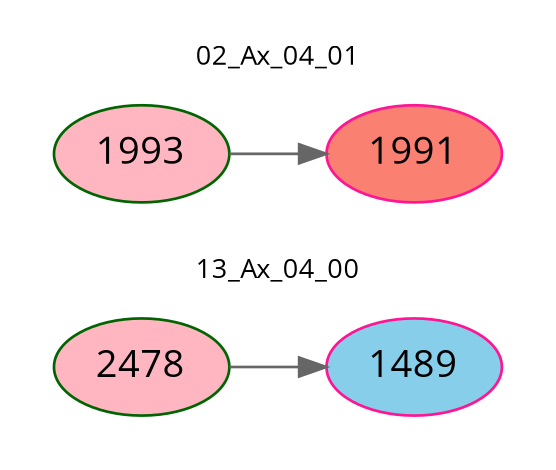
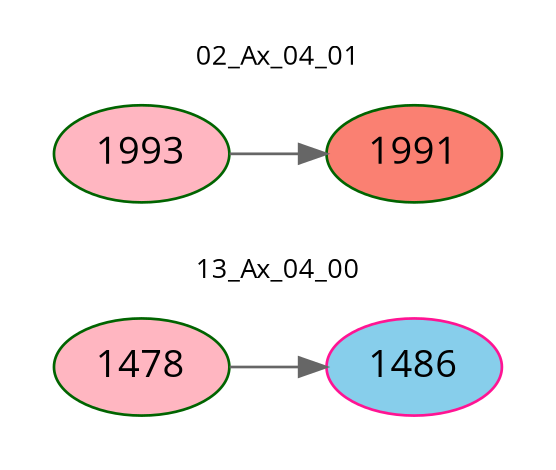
(414, 154) -> (414, 154)
(142, 367) -> (142, 367)
(414, 367) -> (414, 367)
